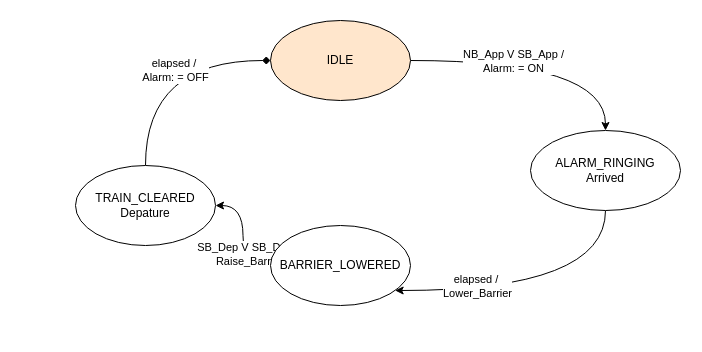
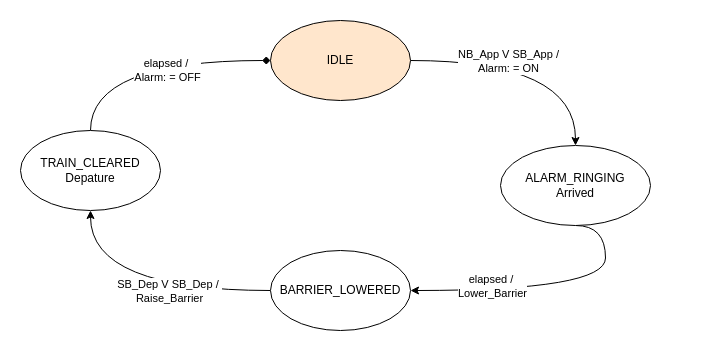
(606, 171) -> (576, 186)
(146, 206) -> (91, 171)
(341, 266) -> (341, 291)
